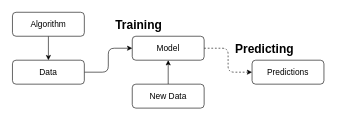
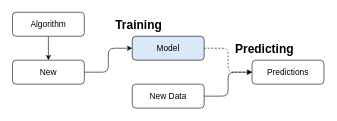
(168, 48) -> (168, 48)
(168, 65) -> (227, 95)
(48, 72) -> (48, 72)
